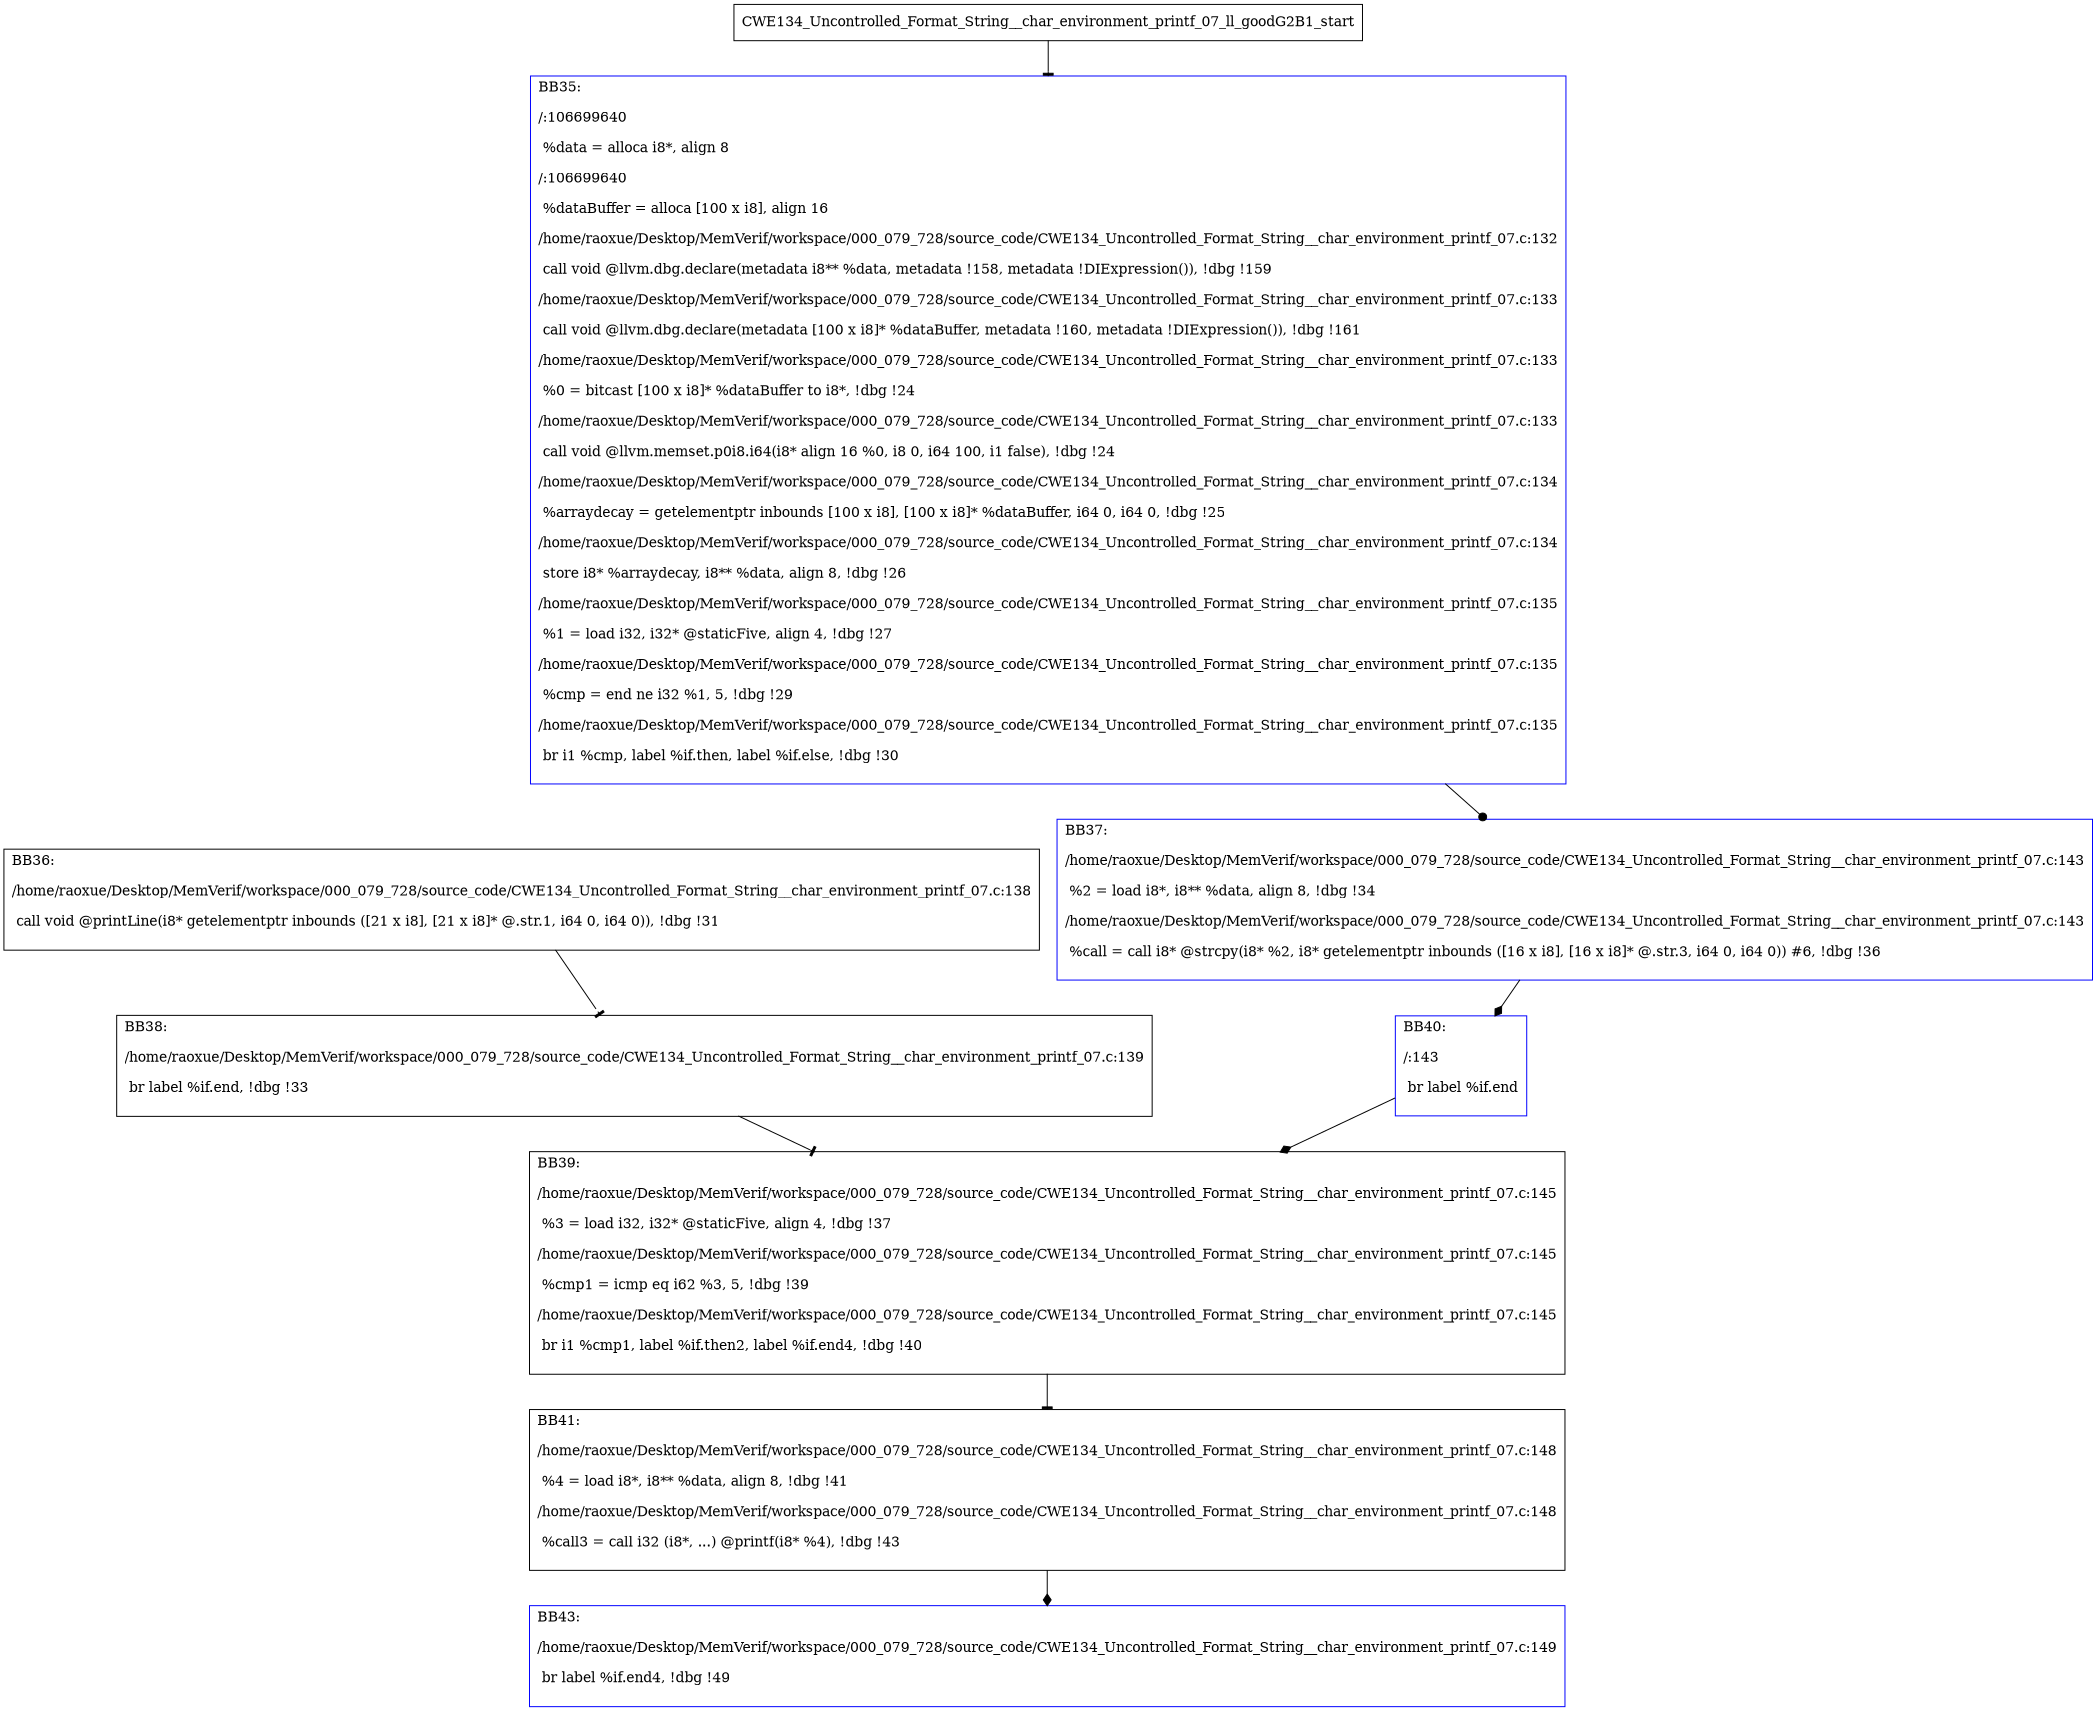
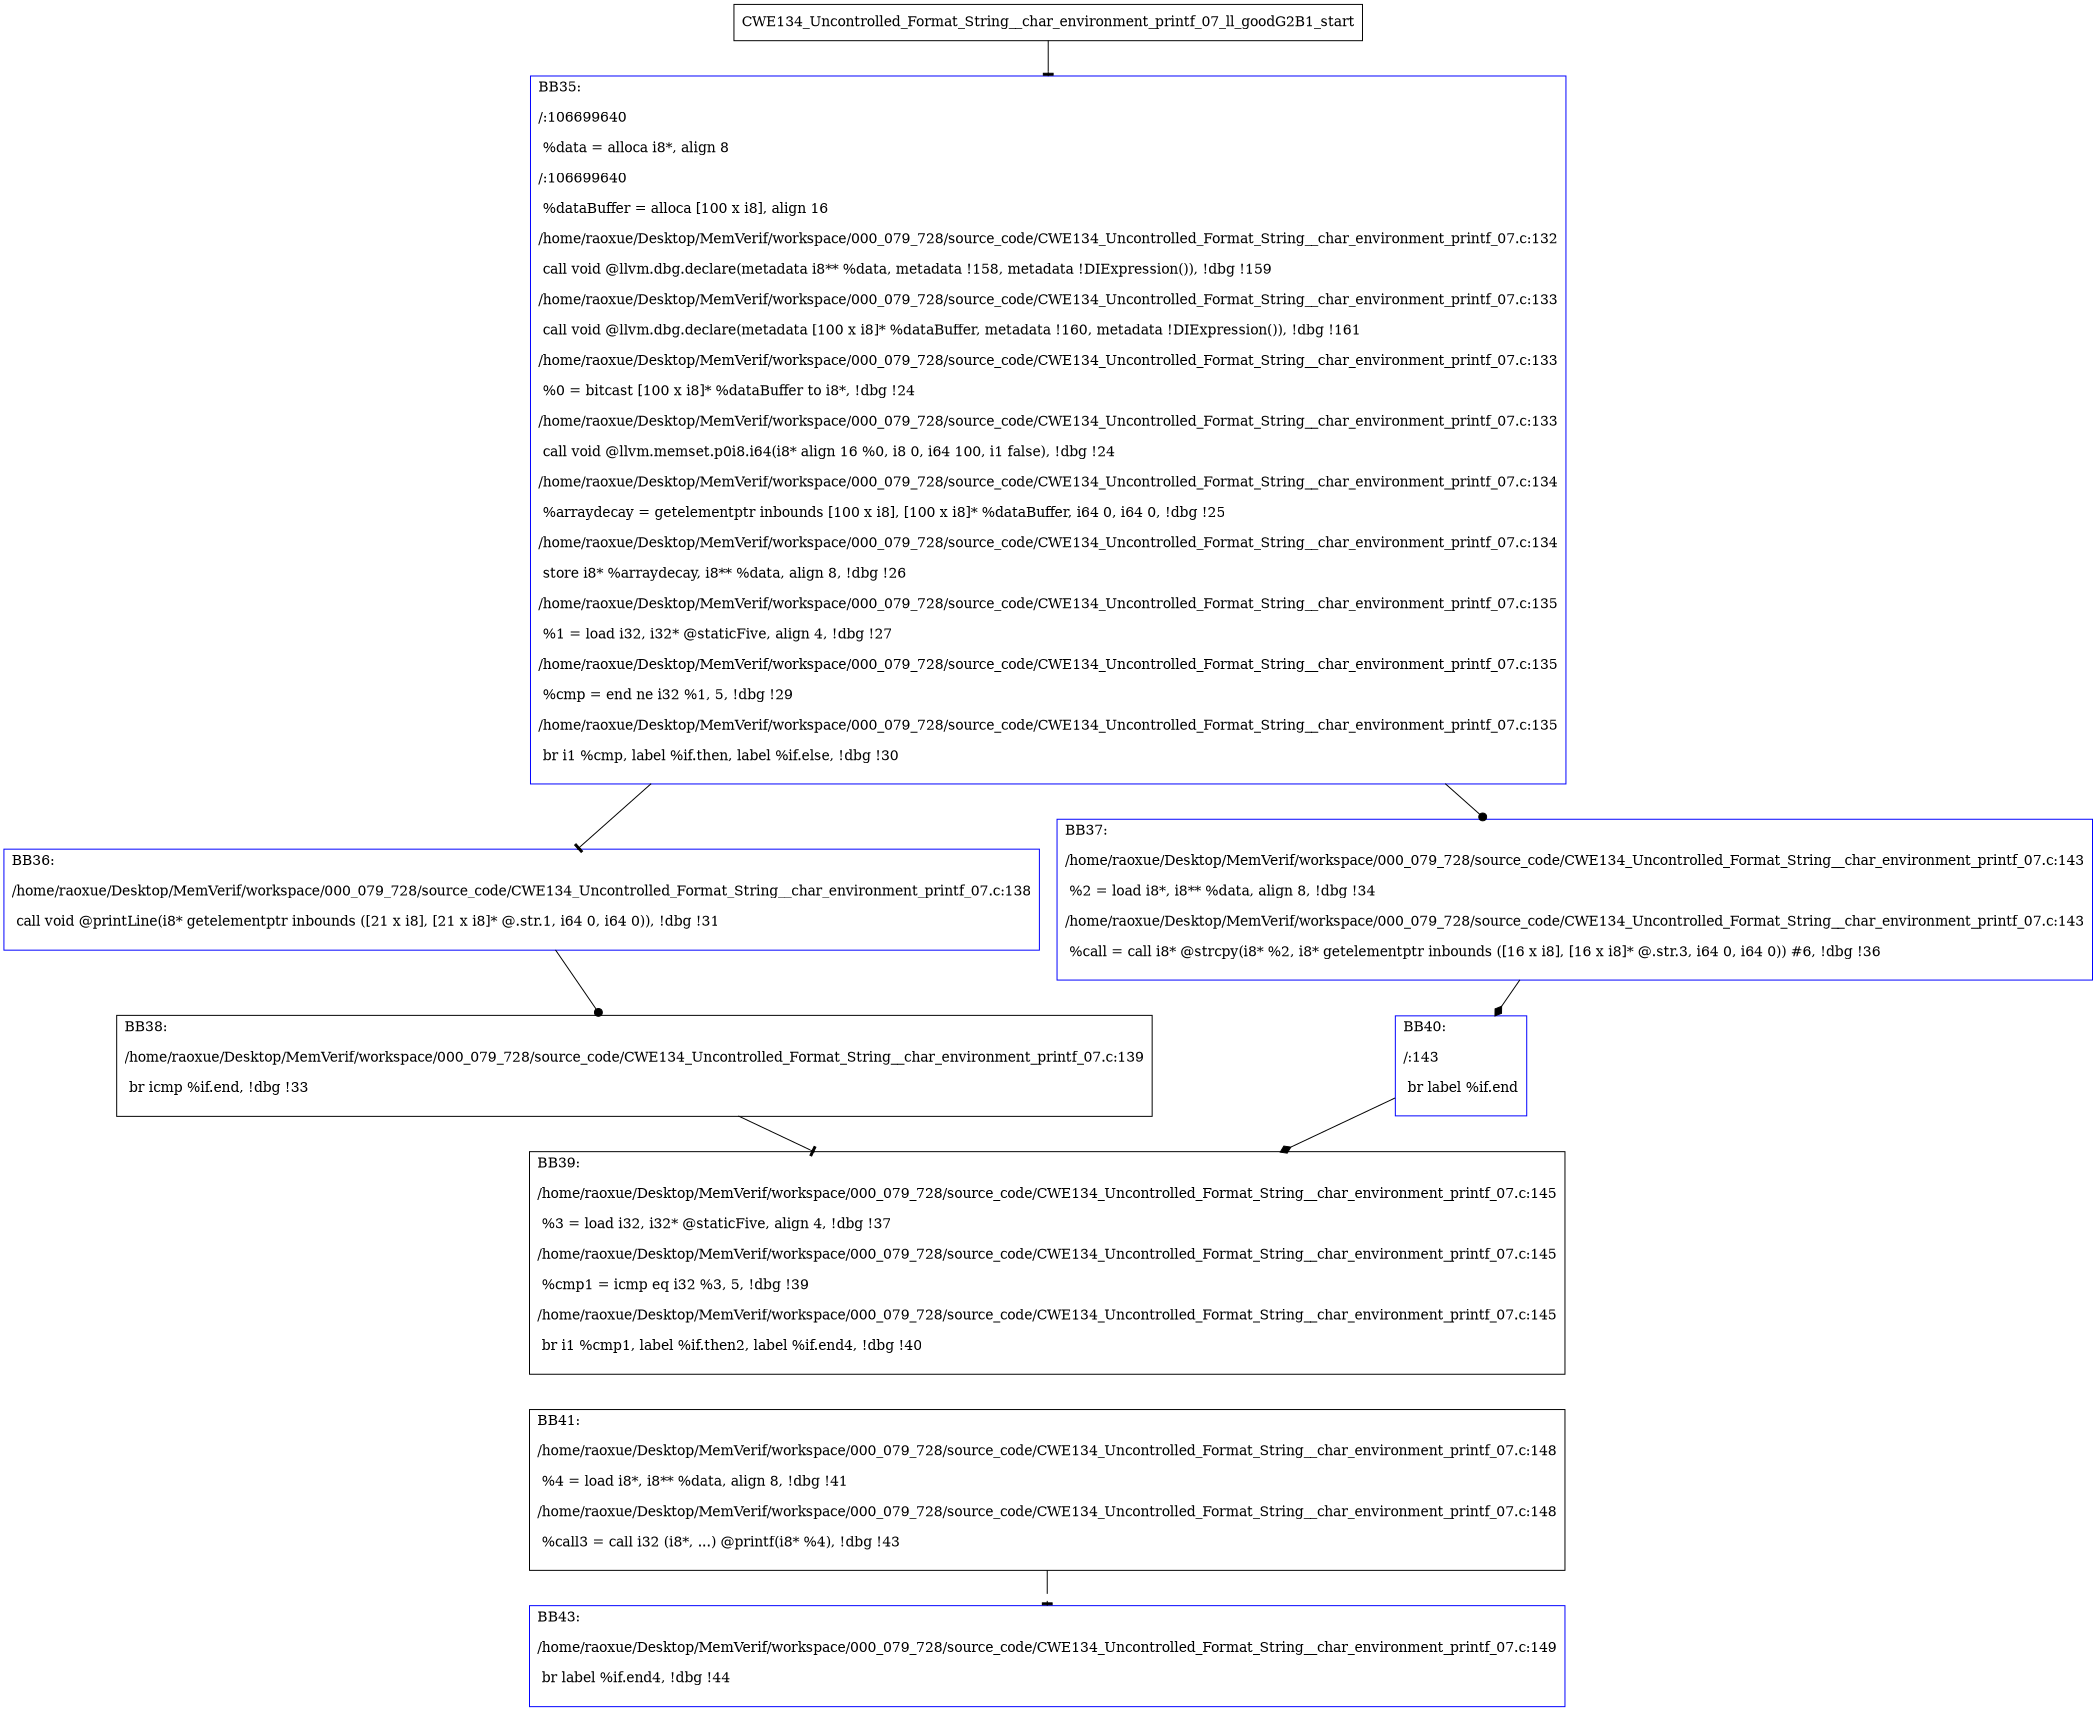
none -> (616, 815)
(522, 900) -> (522, 900)
(576, 979) -> (576, 979)
(217, 1088) -> (217, 1088)
(673, 1285) -> (673, 1285)
(1047, 1389) -> none
(1047, 1582) -> (1047, 1582)
(634, 1678) -> (634, 1678)
